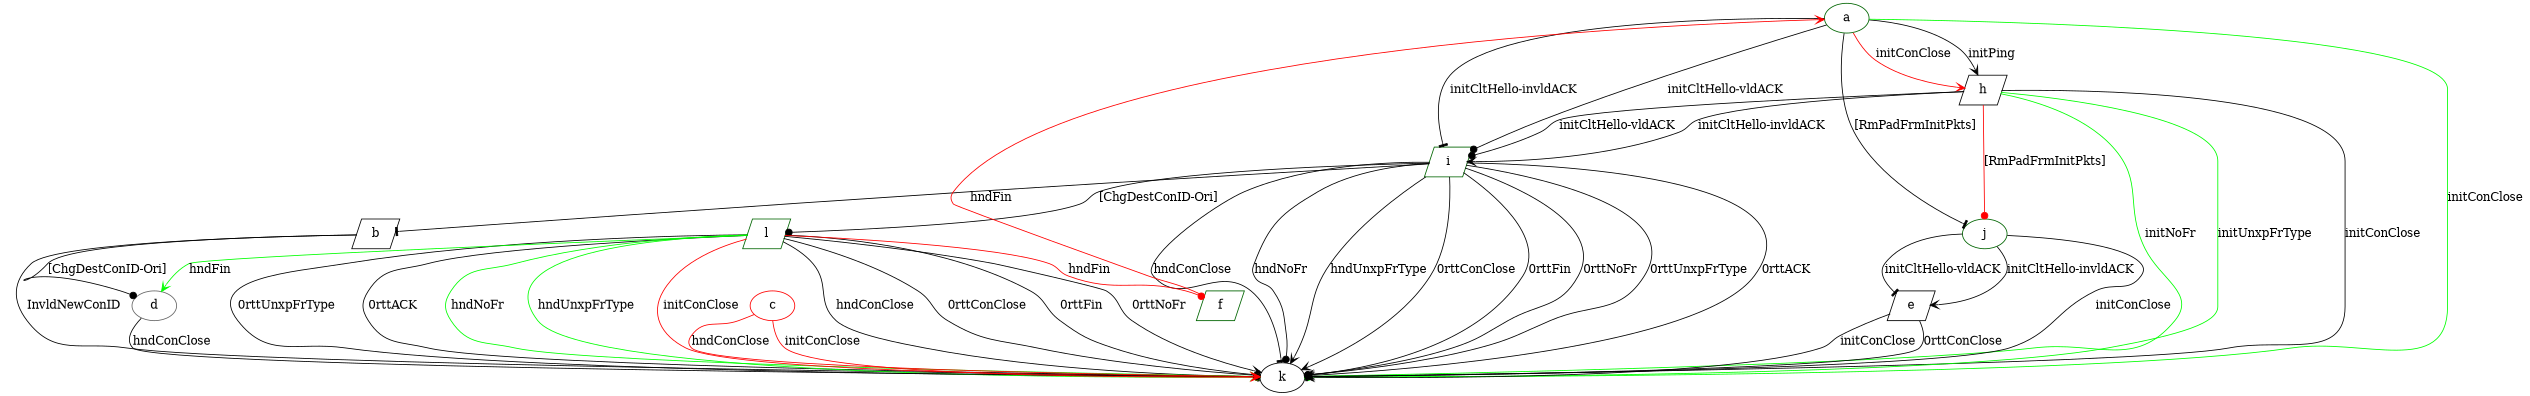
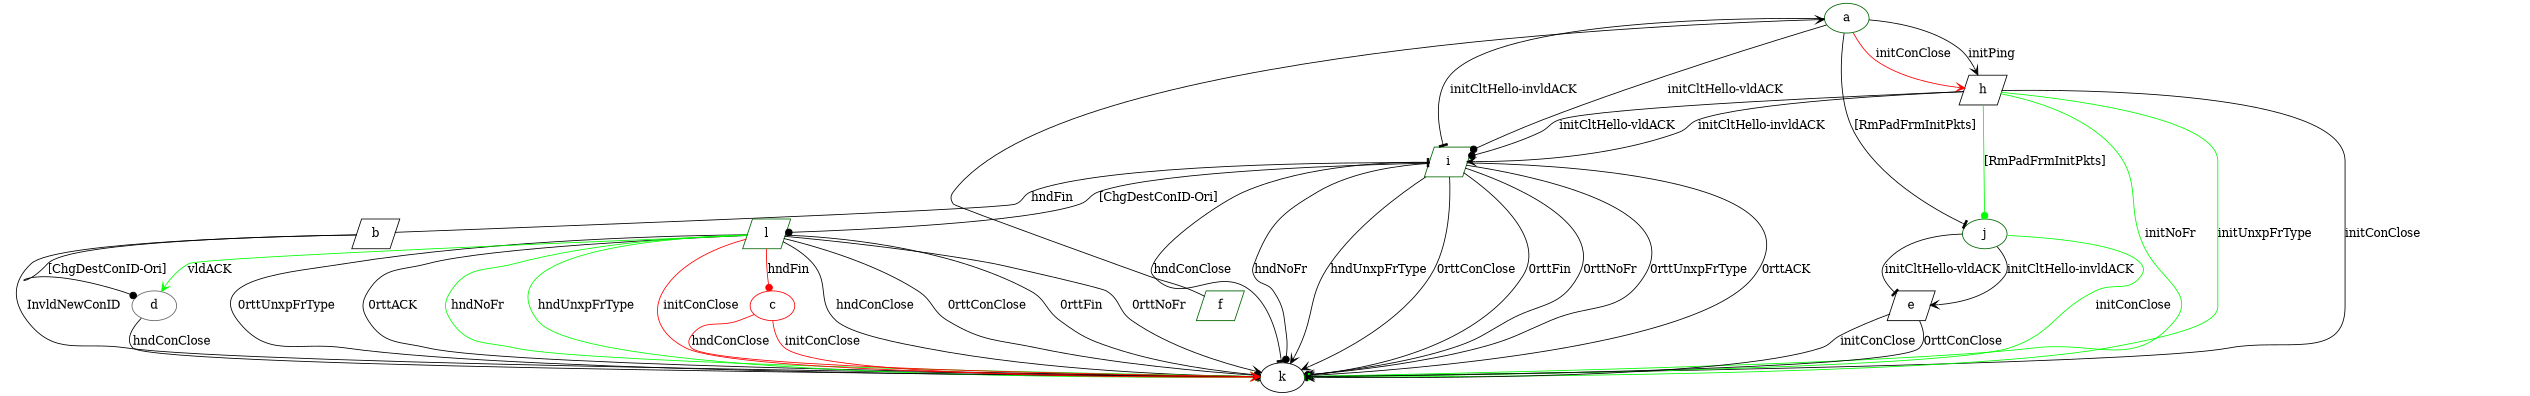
(1232, 77) -> (1232, 77)
(1984, 159) -> (1984, 159)
(914, 195) -> (913, 211)
(995, 252) -> (767, 267)
(212, 270) -> (212, 270)
(2036, 336) -> (2036, 336)
(2345, 347) -> none
